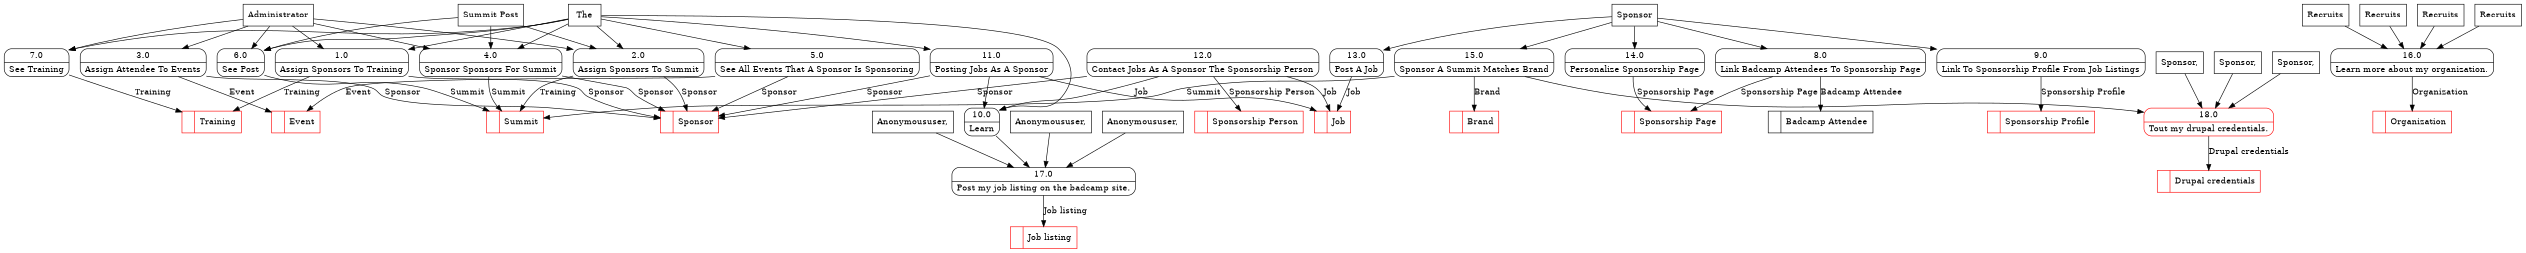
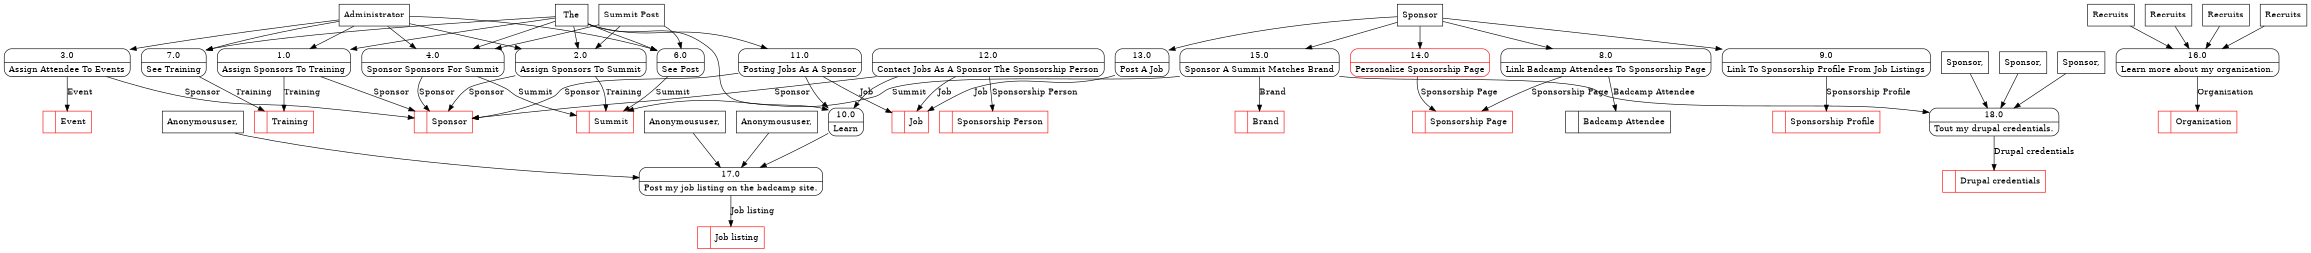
(817, 63) -> none
(1635, 63) -> (1420, 63)
(2209, 122) -> (1994, 122)
